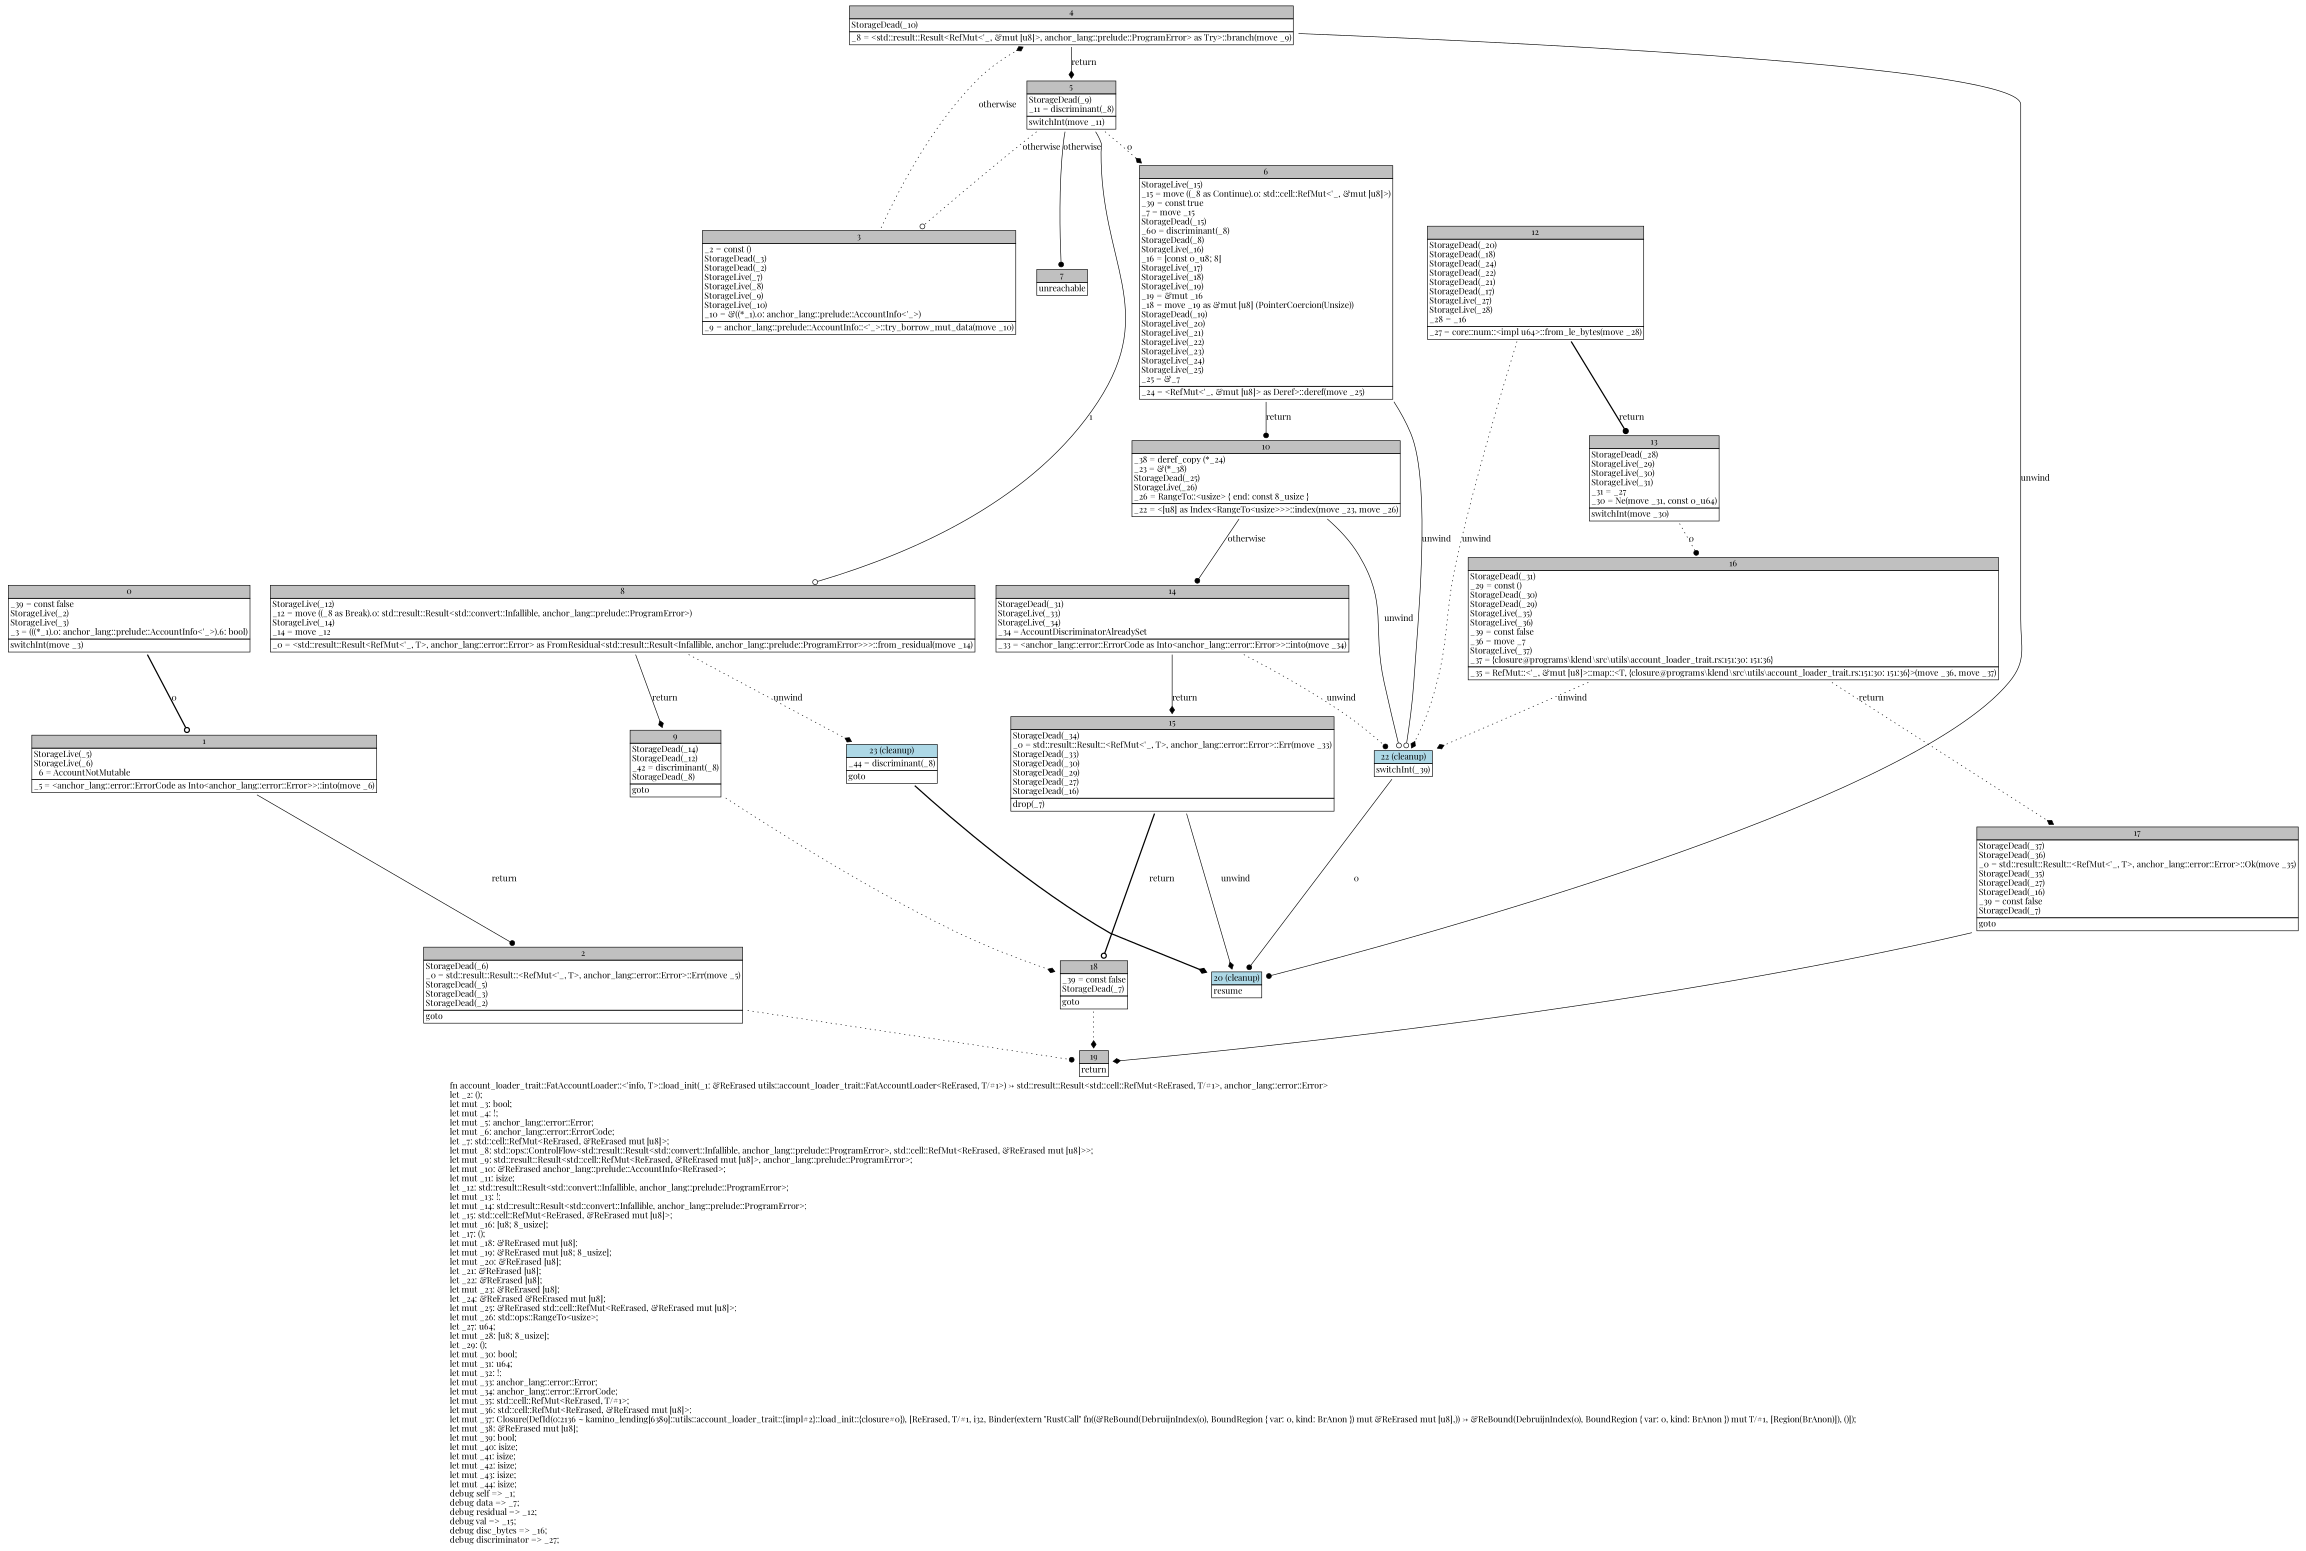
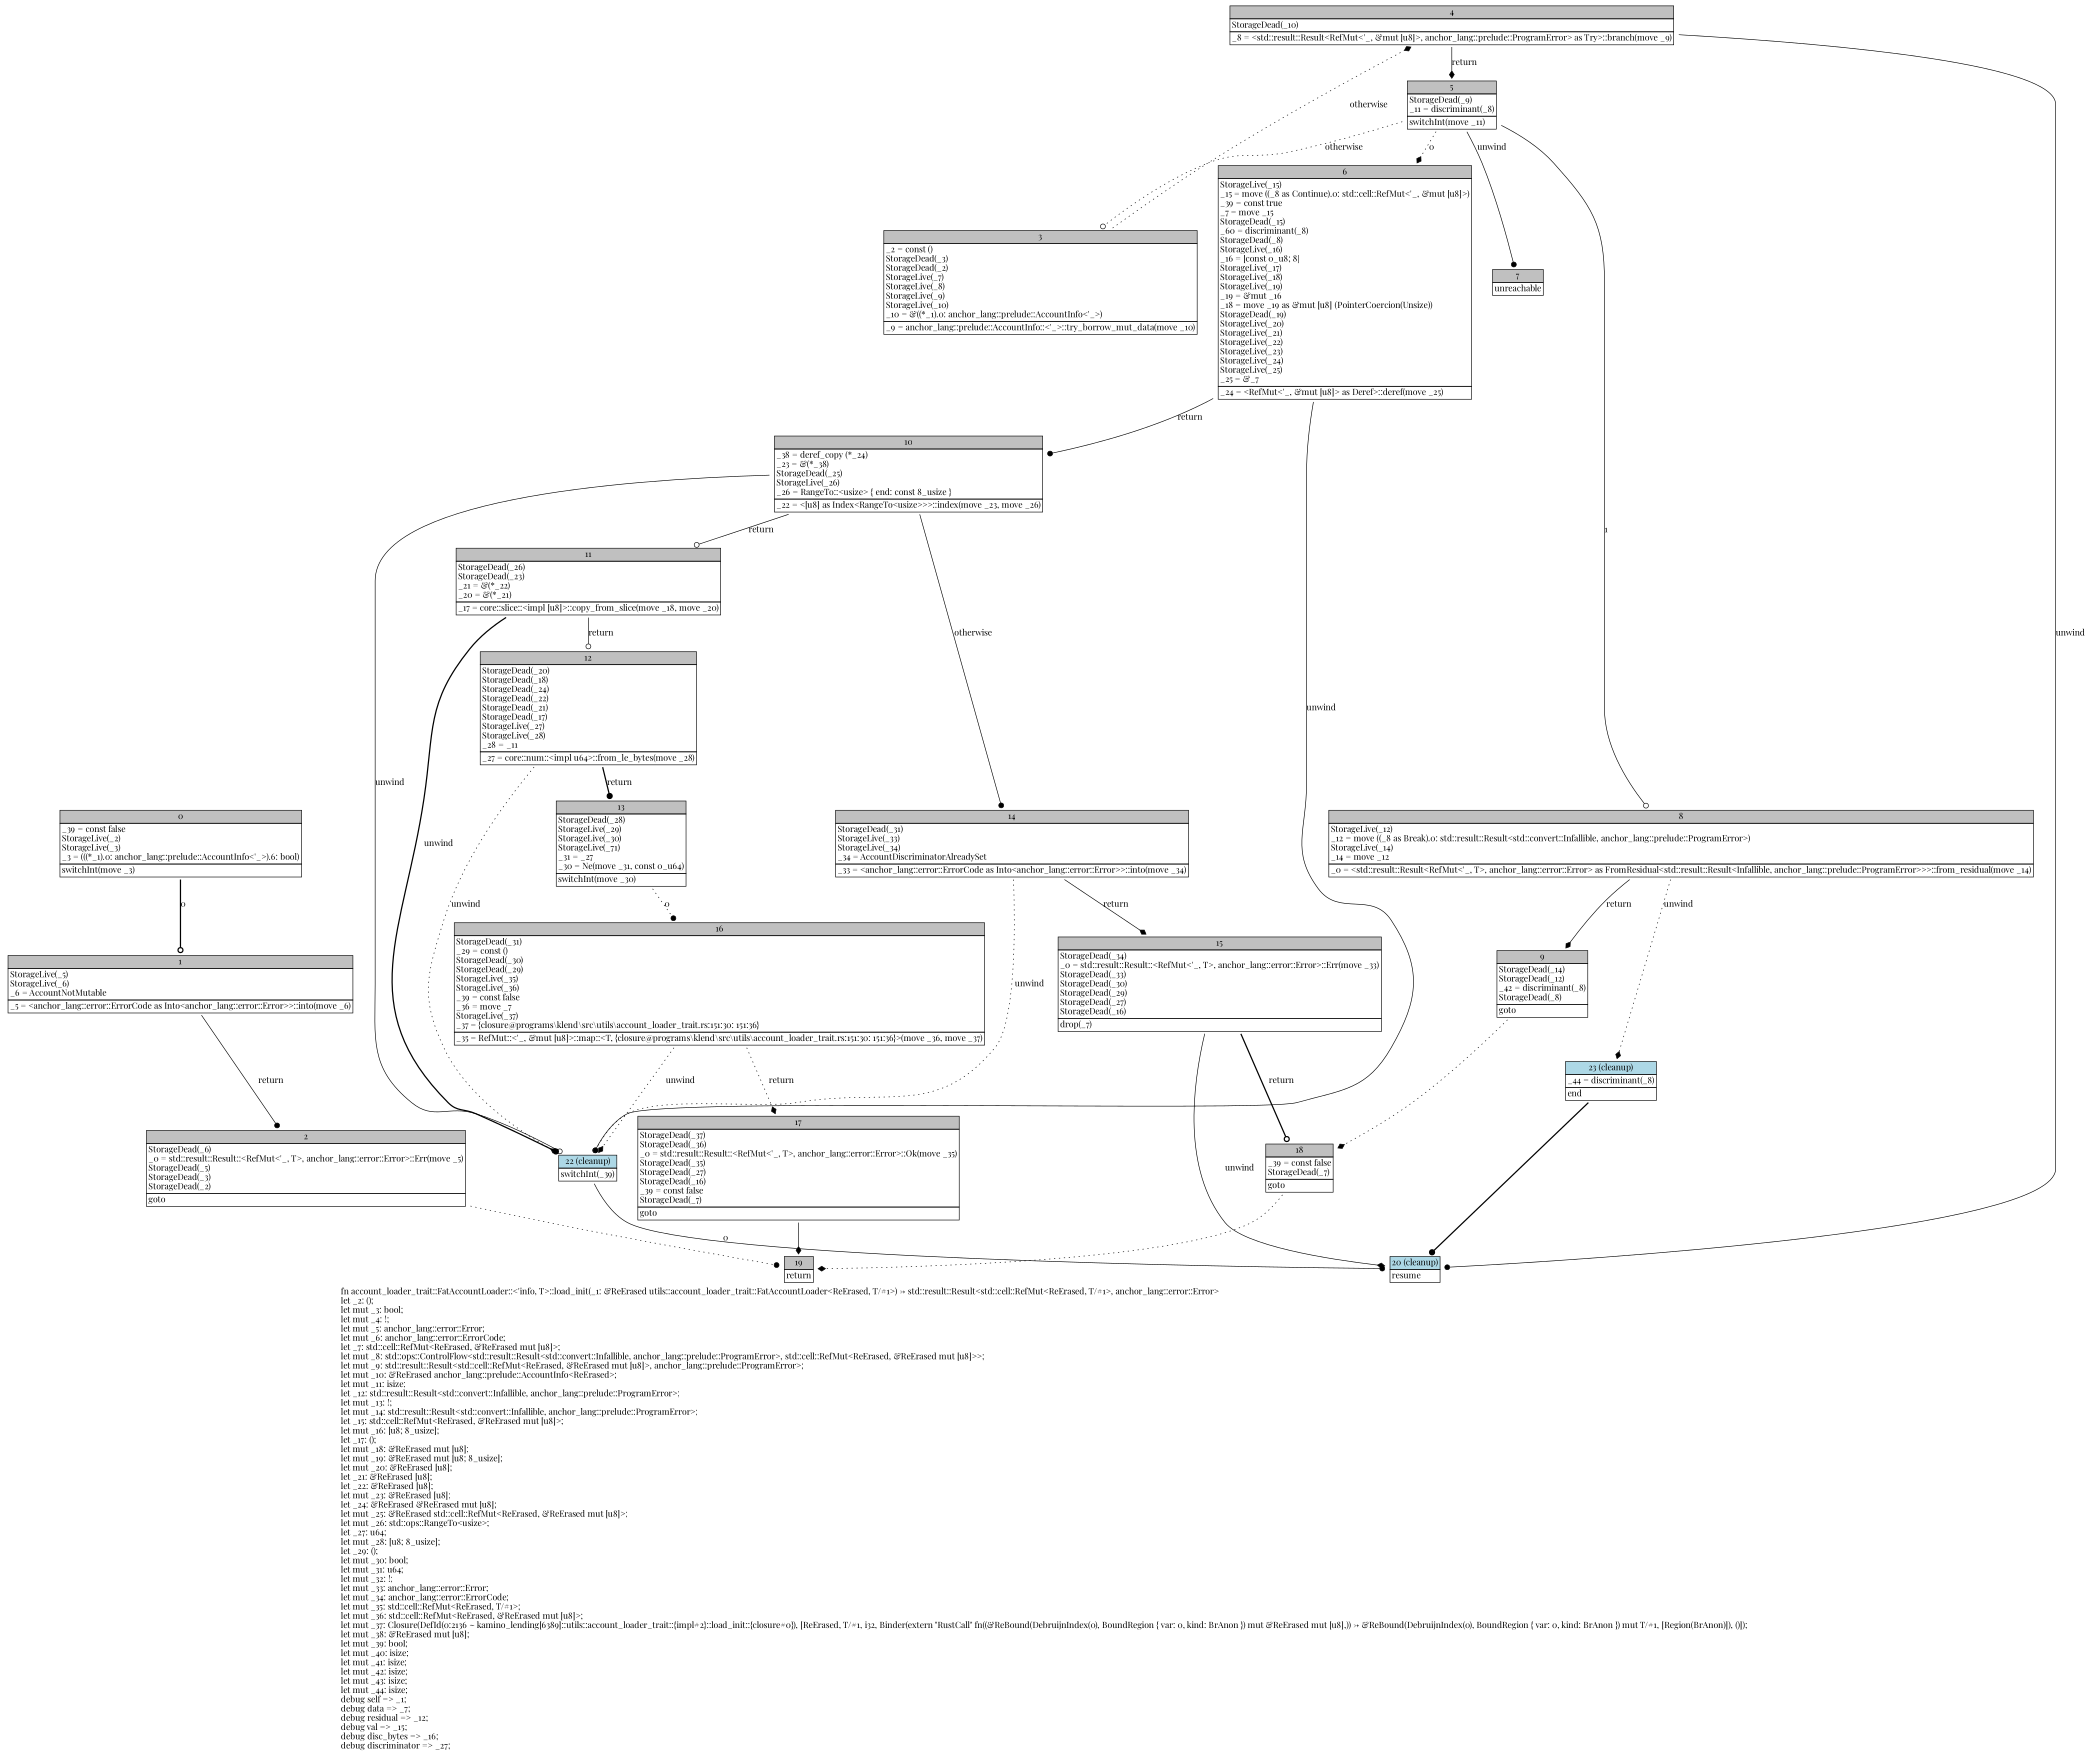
(1082, 147) -> (1492, 147)
(1448, 320) -> (500, 745)
(1622, 483) -> (589, 848)
none -> (588, 582)
(857, 777) -> (1575, 1094)
(1048, 893) -> (1511, 1177)
